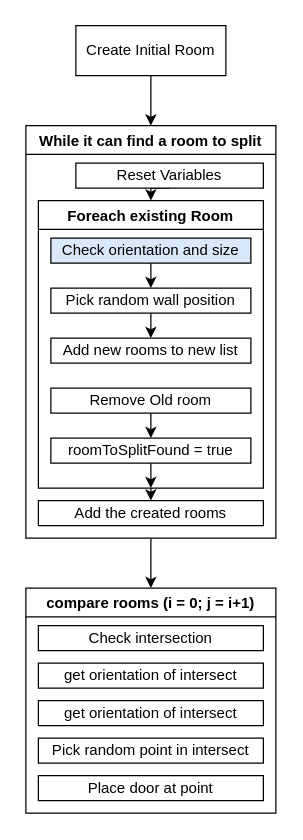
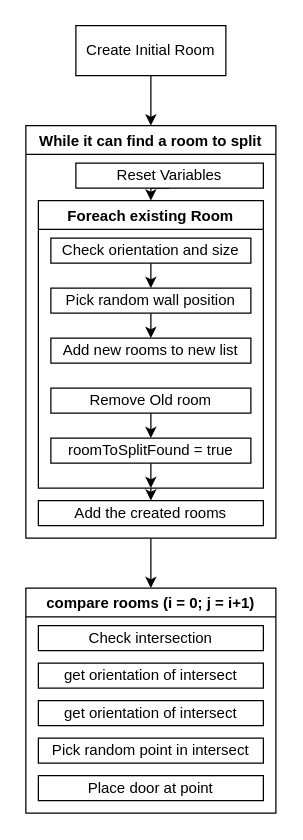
(151, 251) -> (151, 251)
